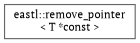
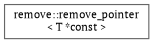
(70, 22) -> (77, 22)
